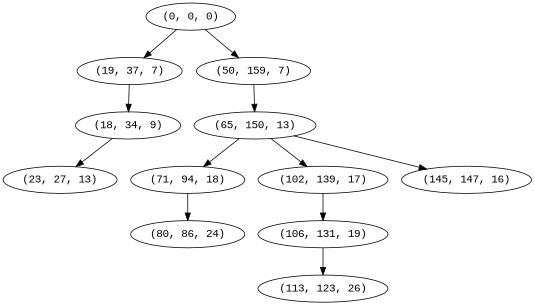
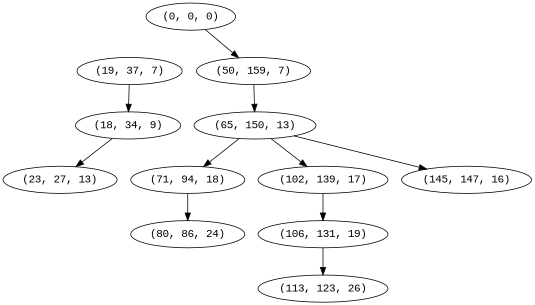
(163, 41) -> none
